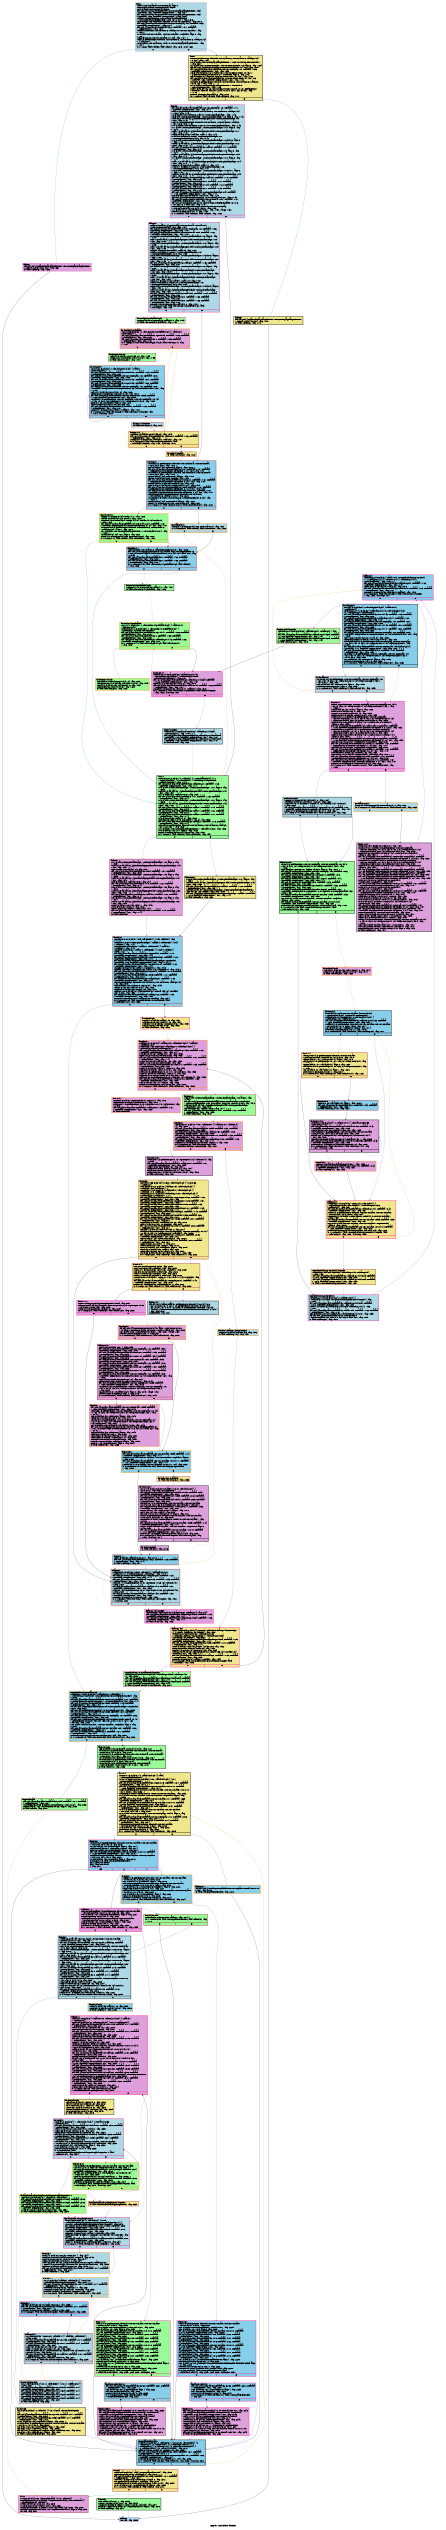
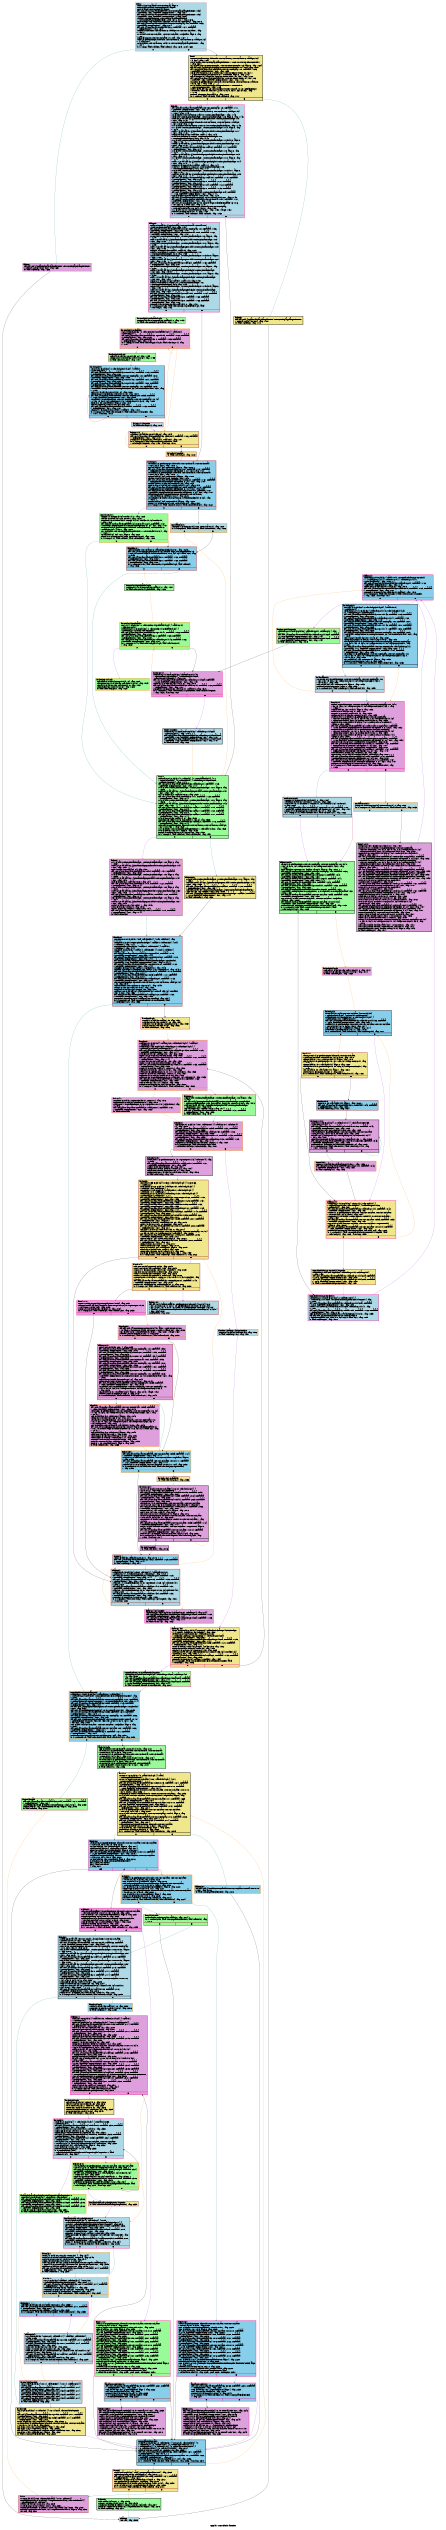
(183, 1308) -> (183, 1308)
